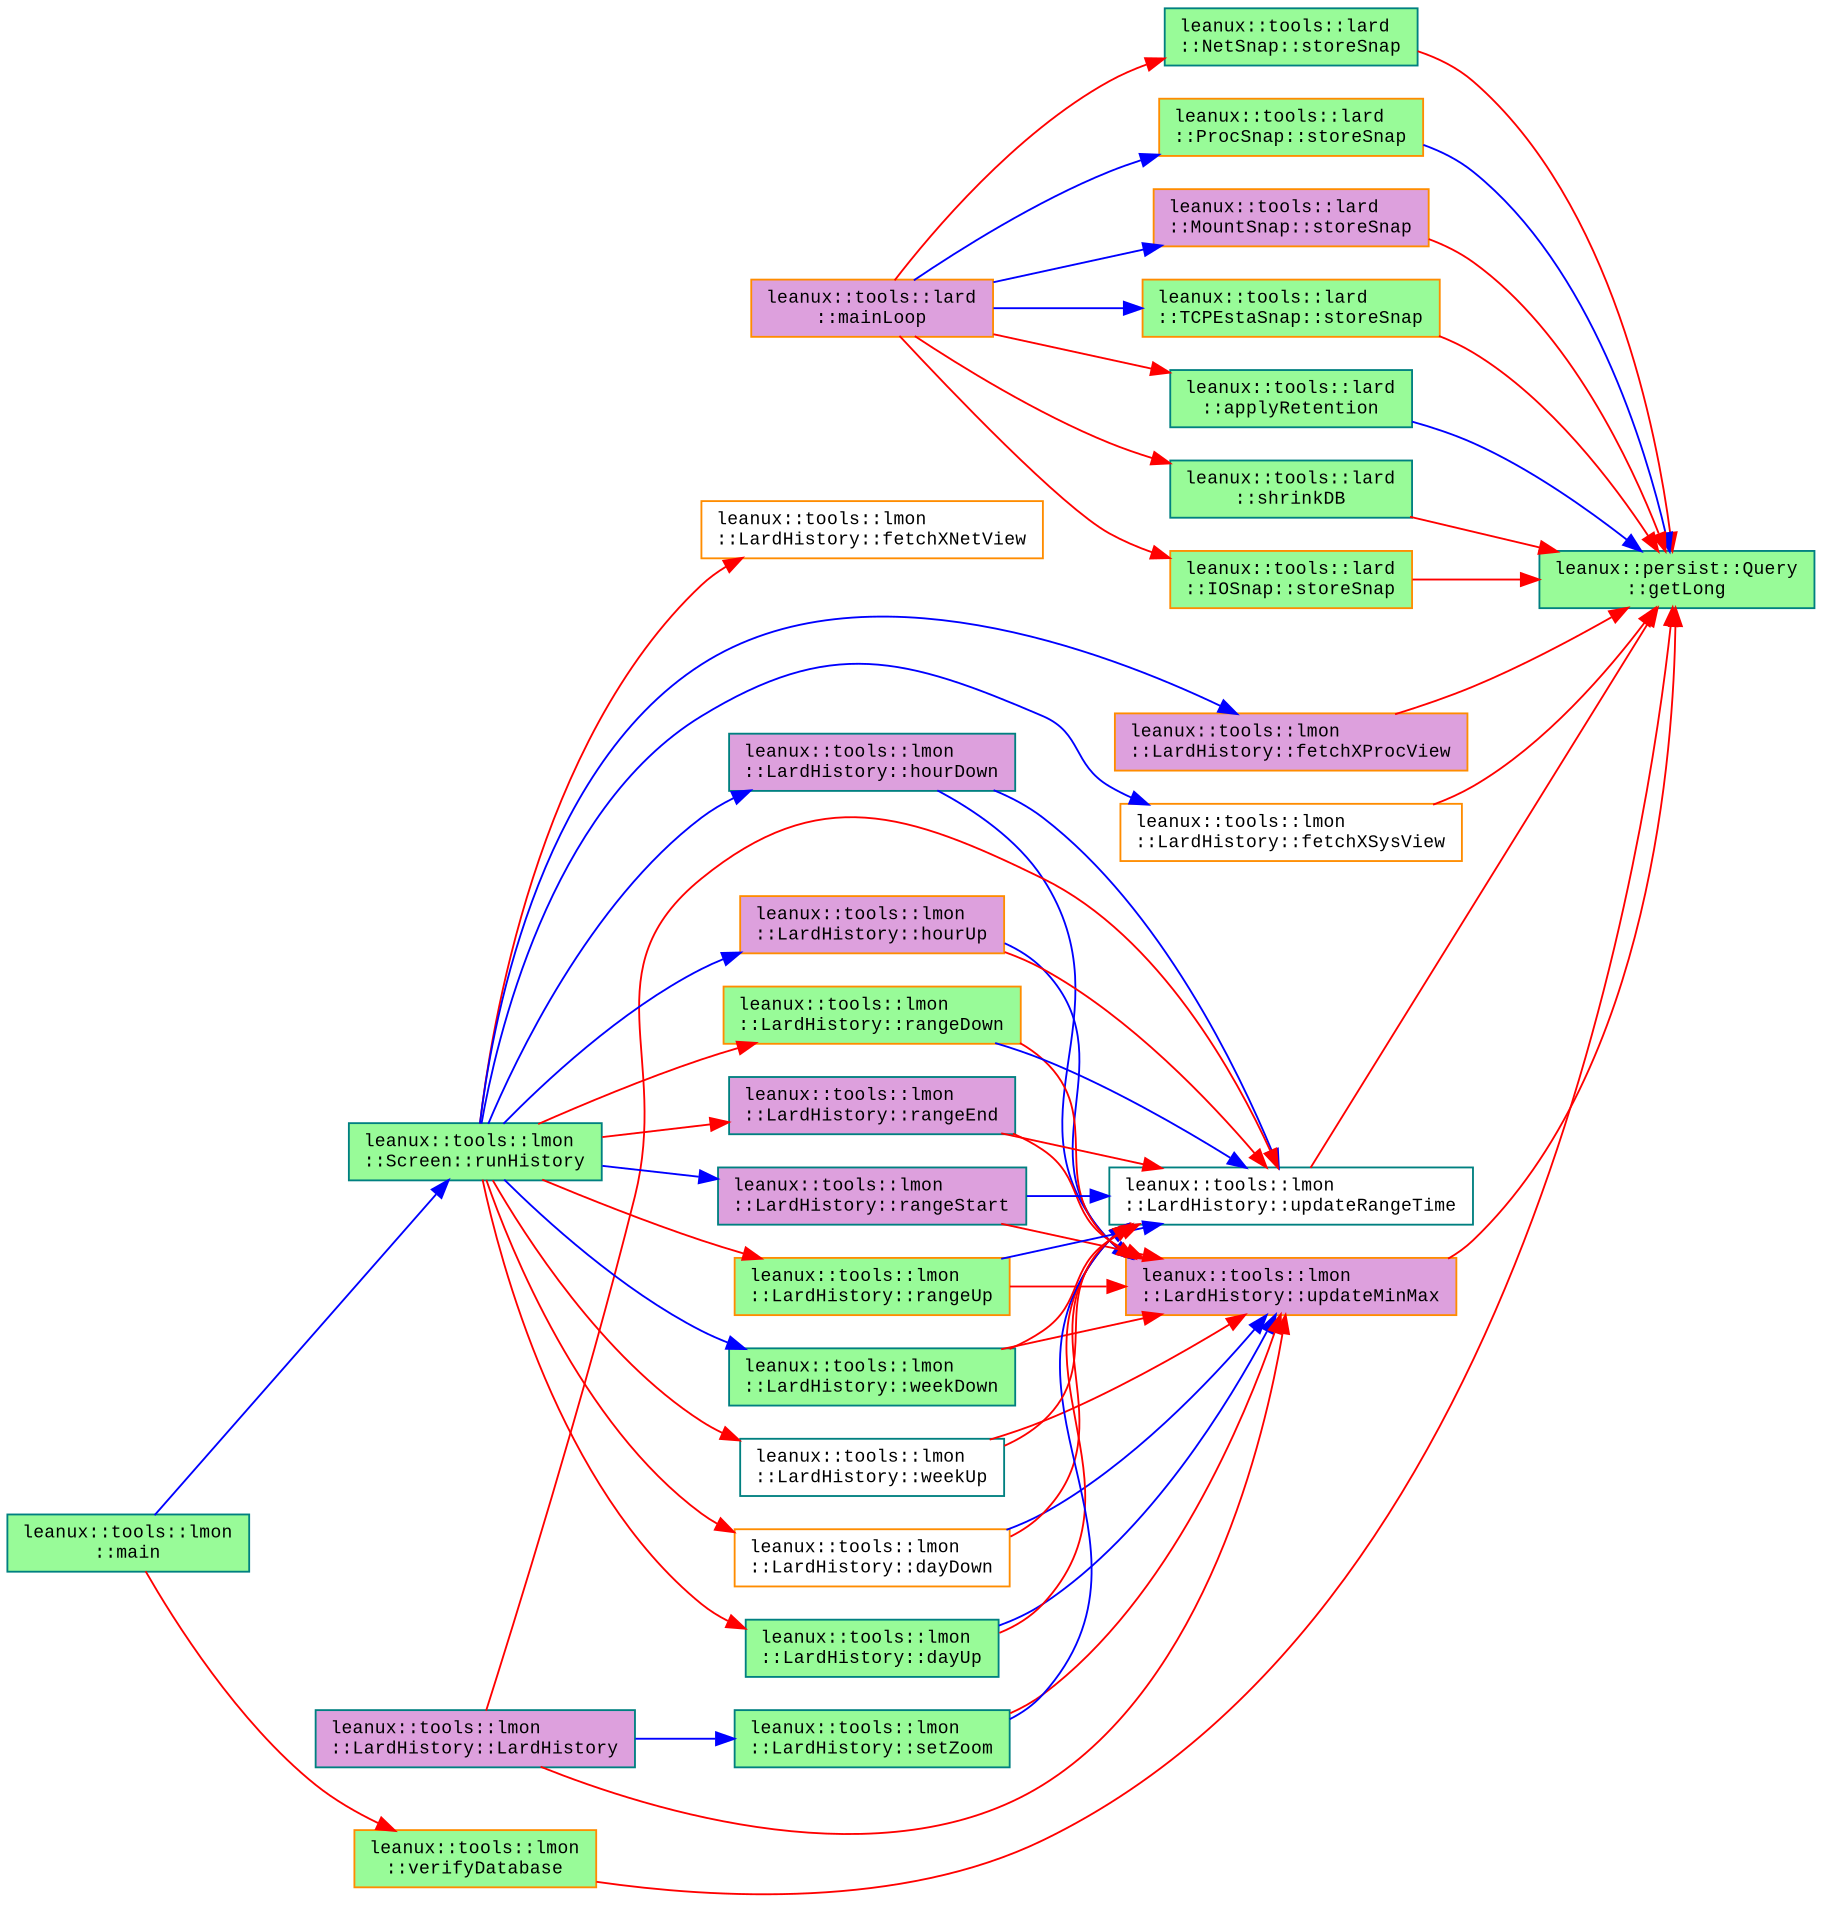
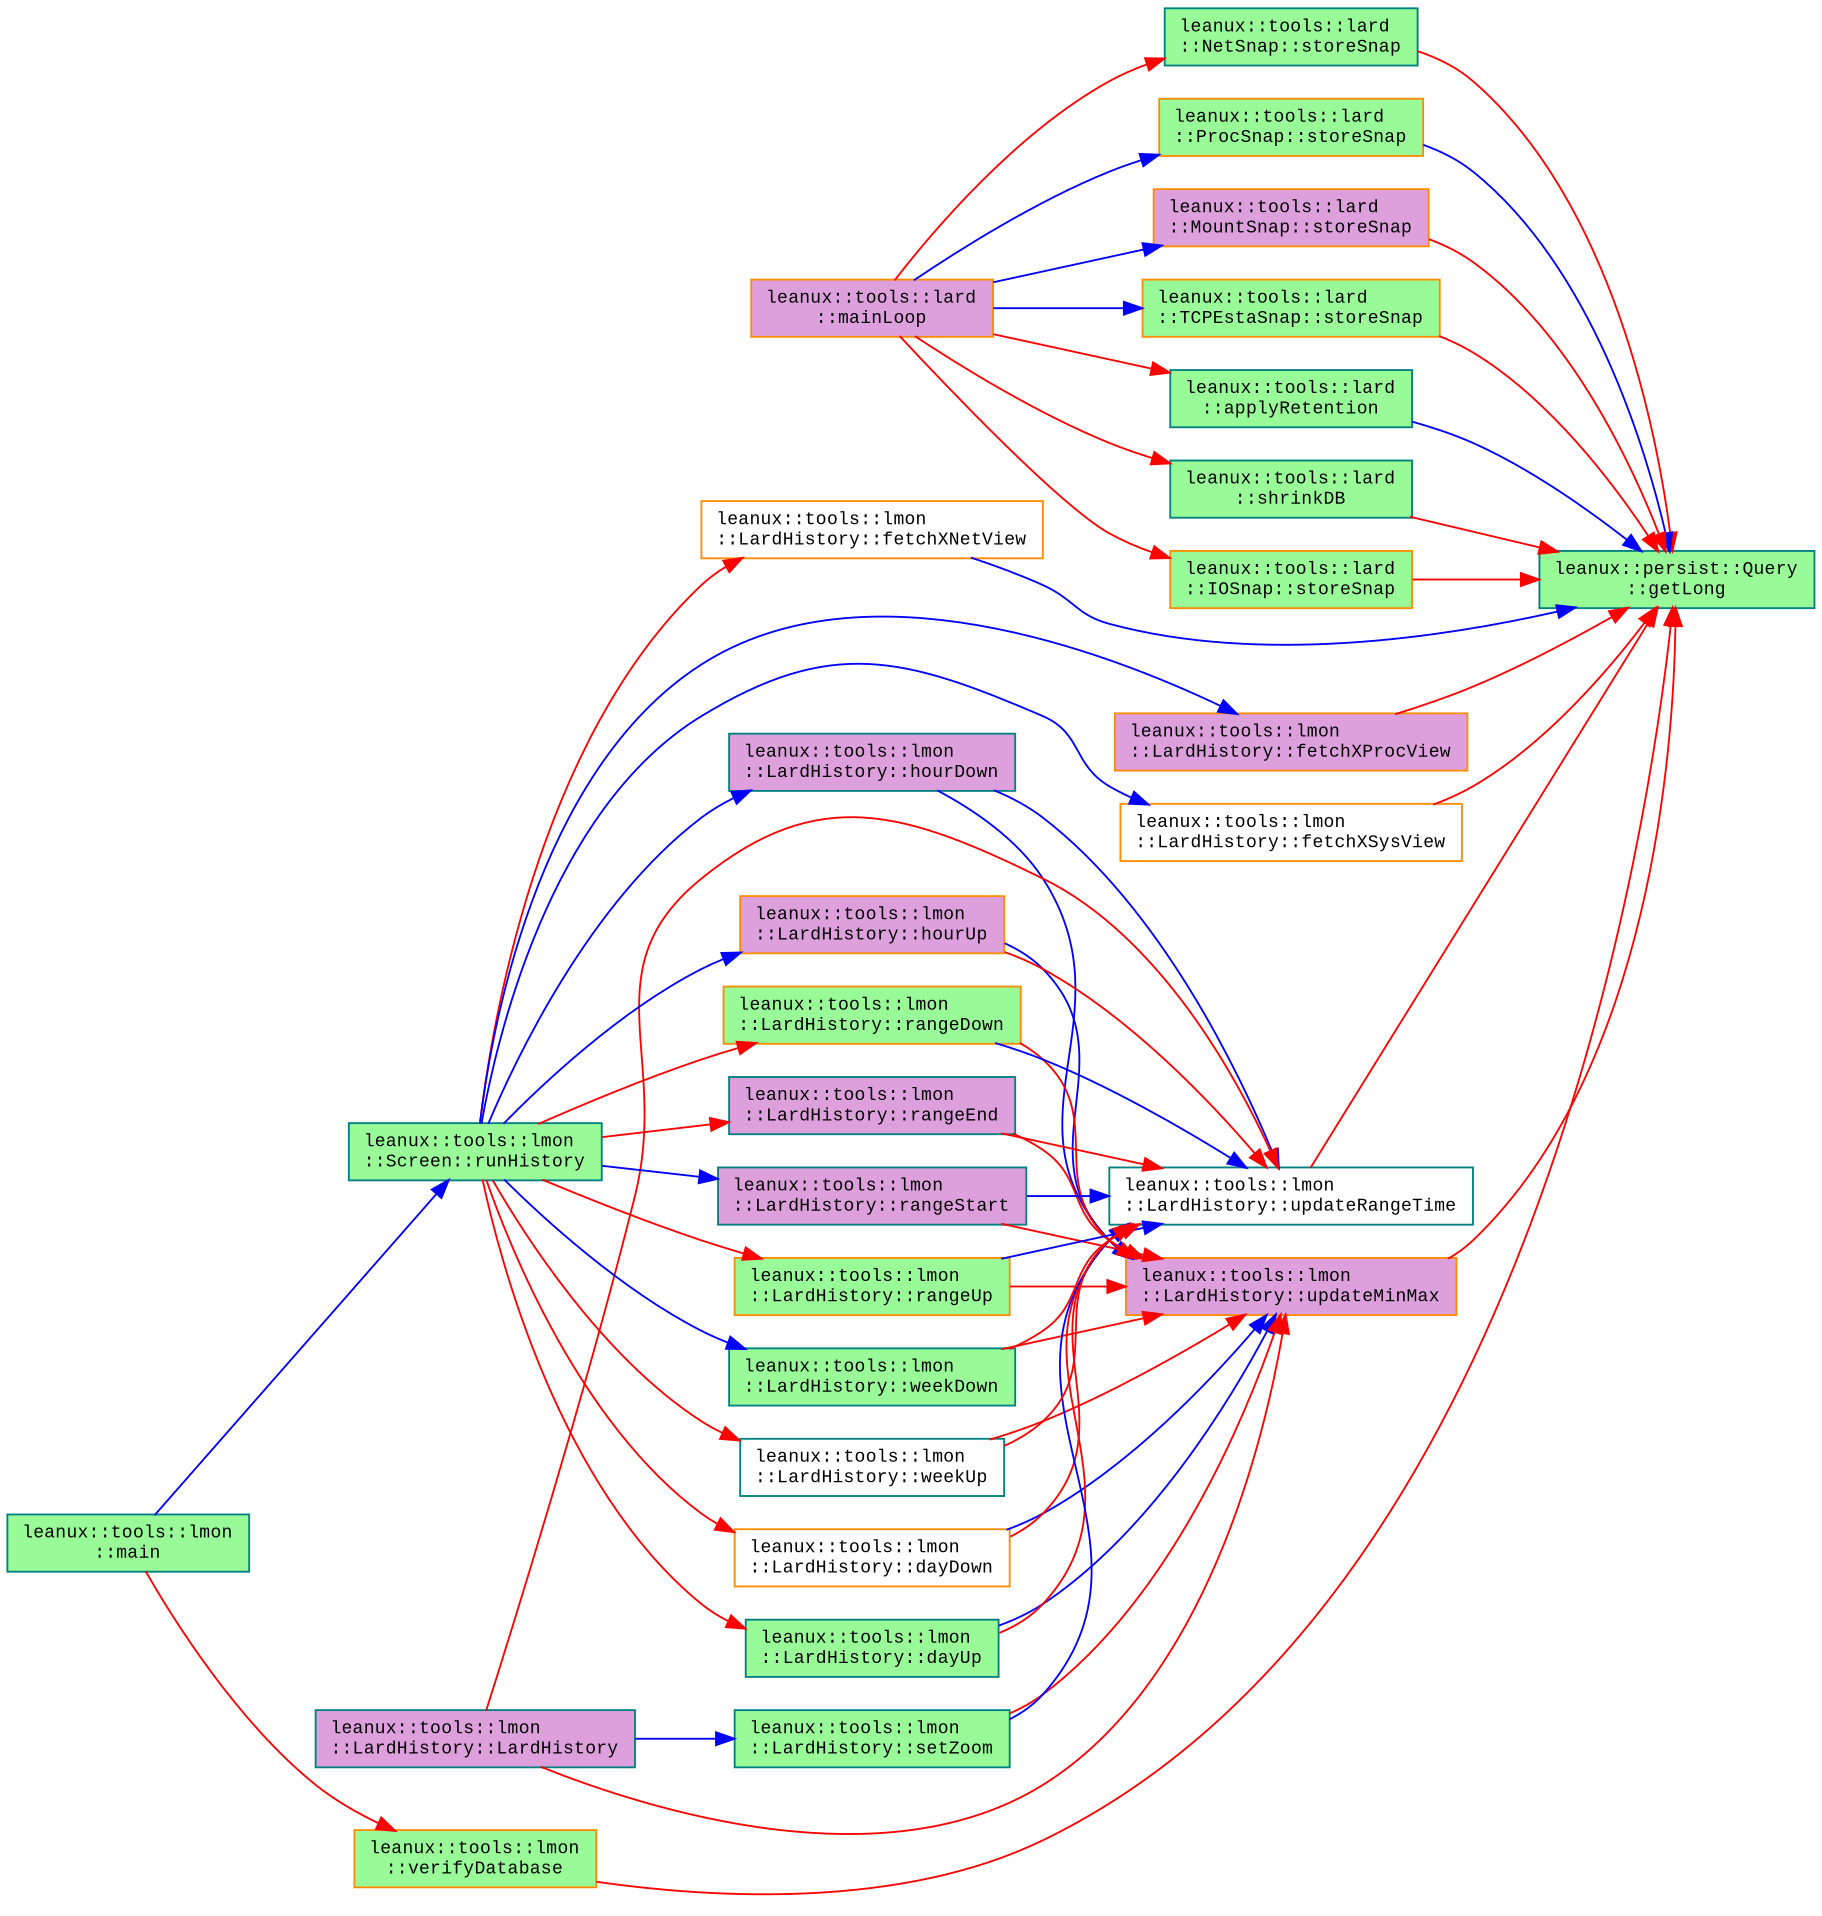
none -> (1257, 644)
